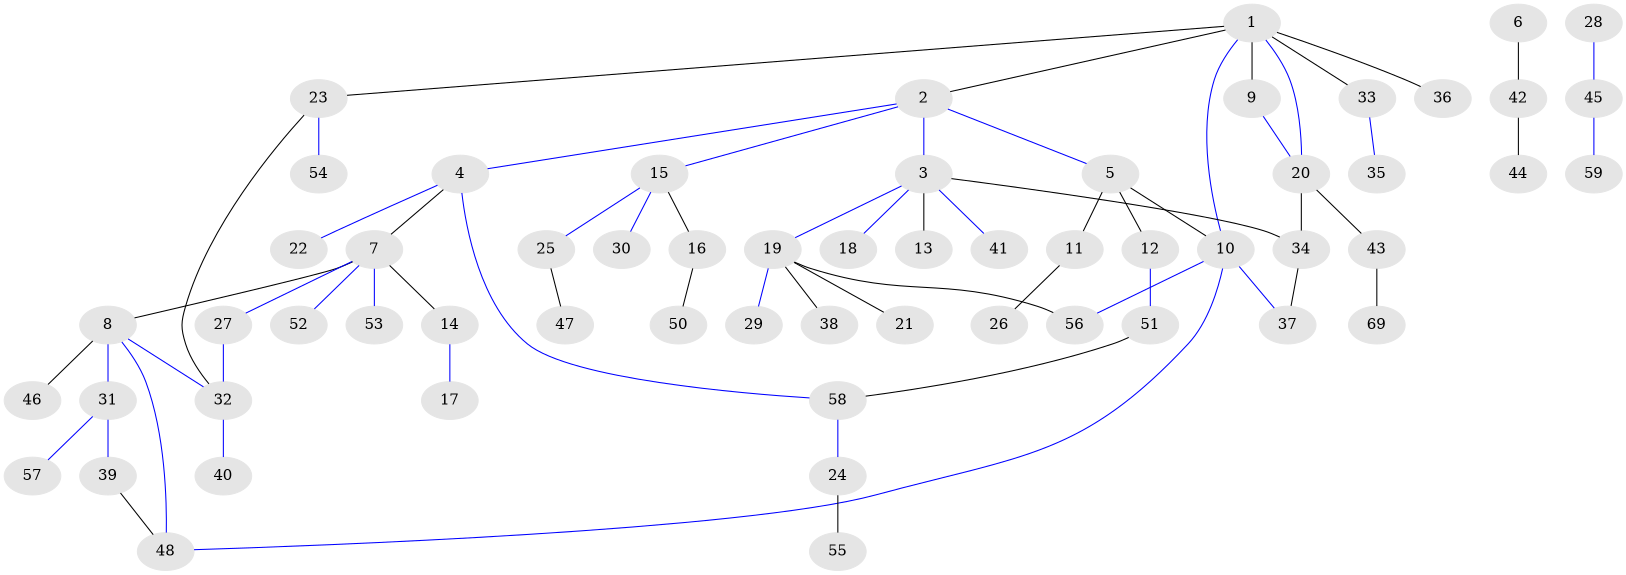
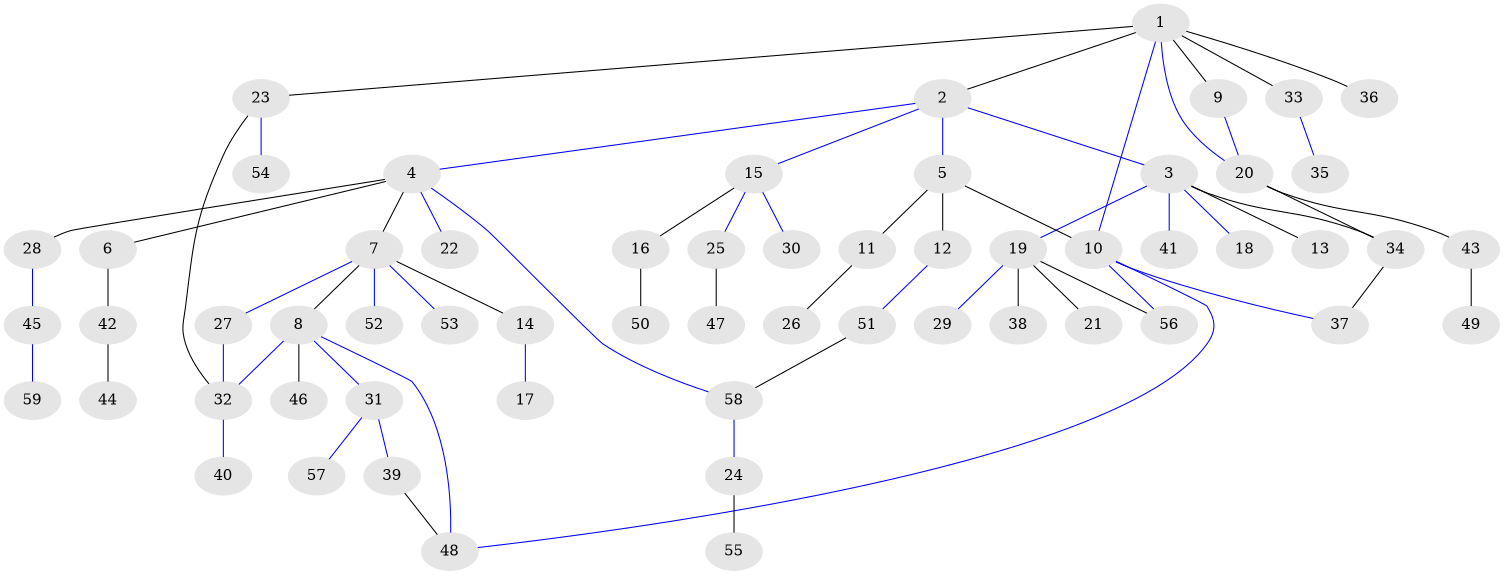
none -> (219, 206)
none -> (260, 212)
(1377, 325) -> (1471, 325)
